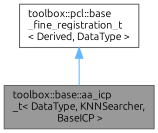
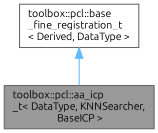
(79, 107) -> (79, 107)
